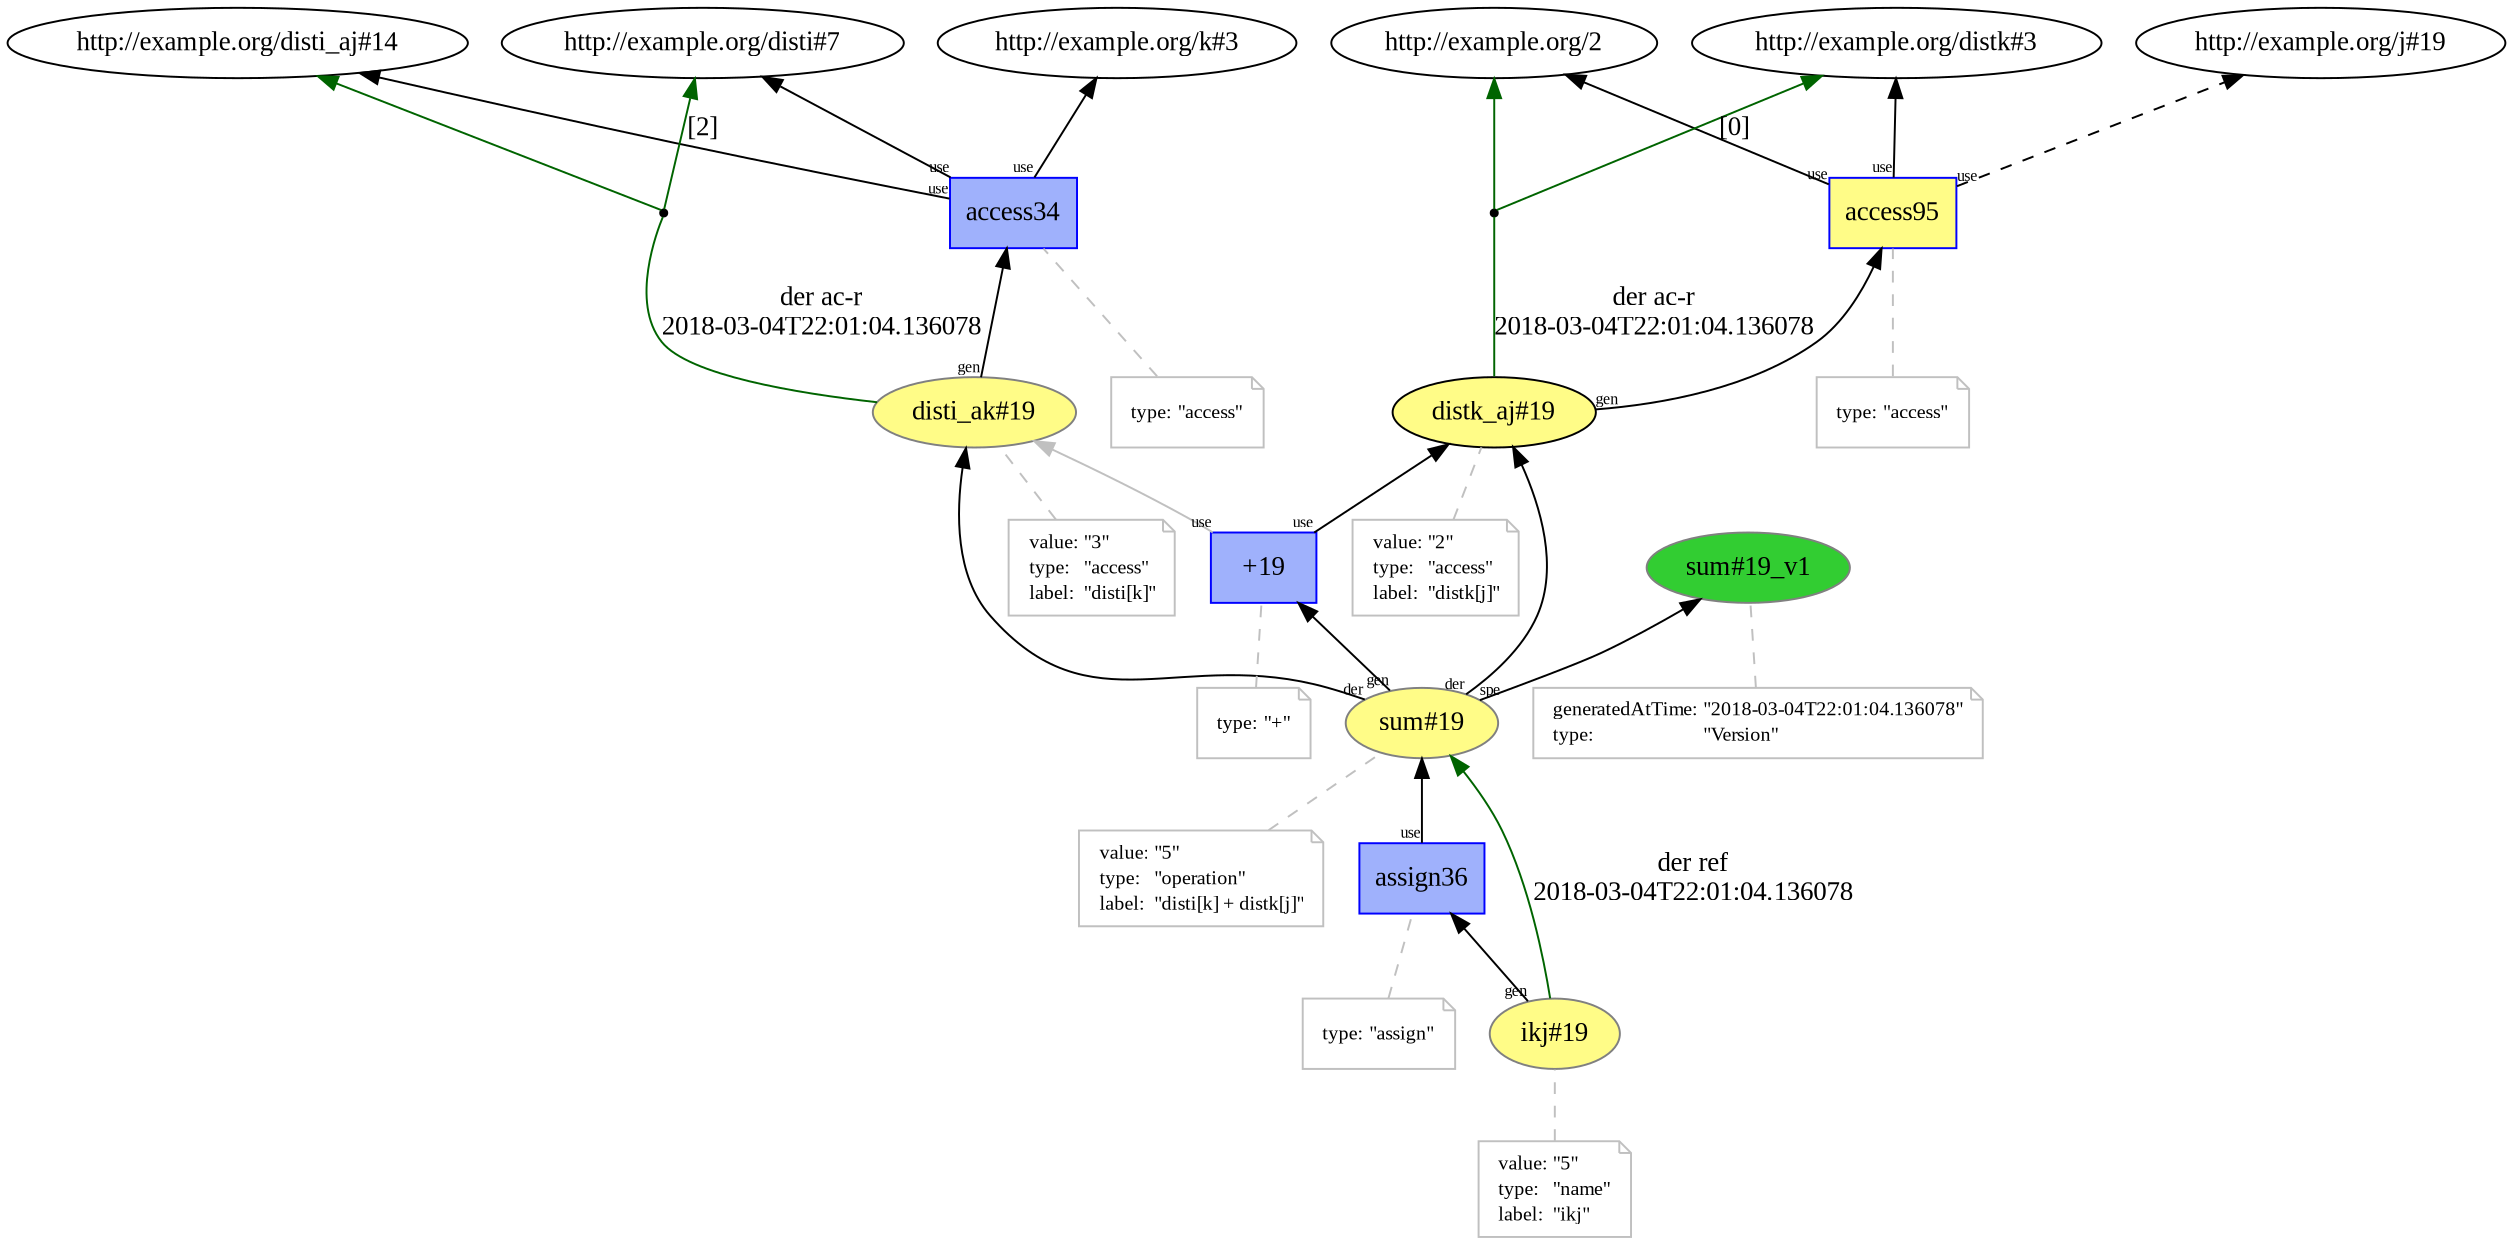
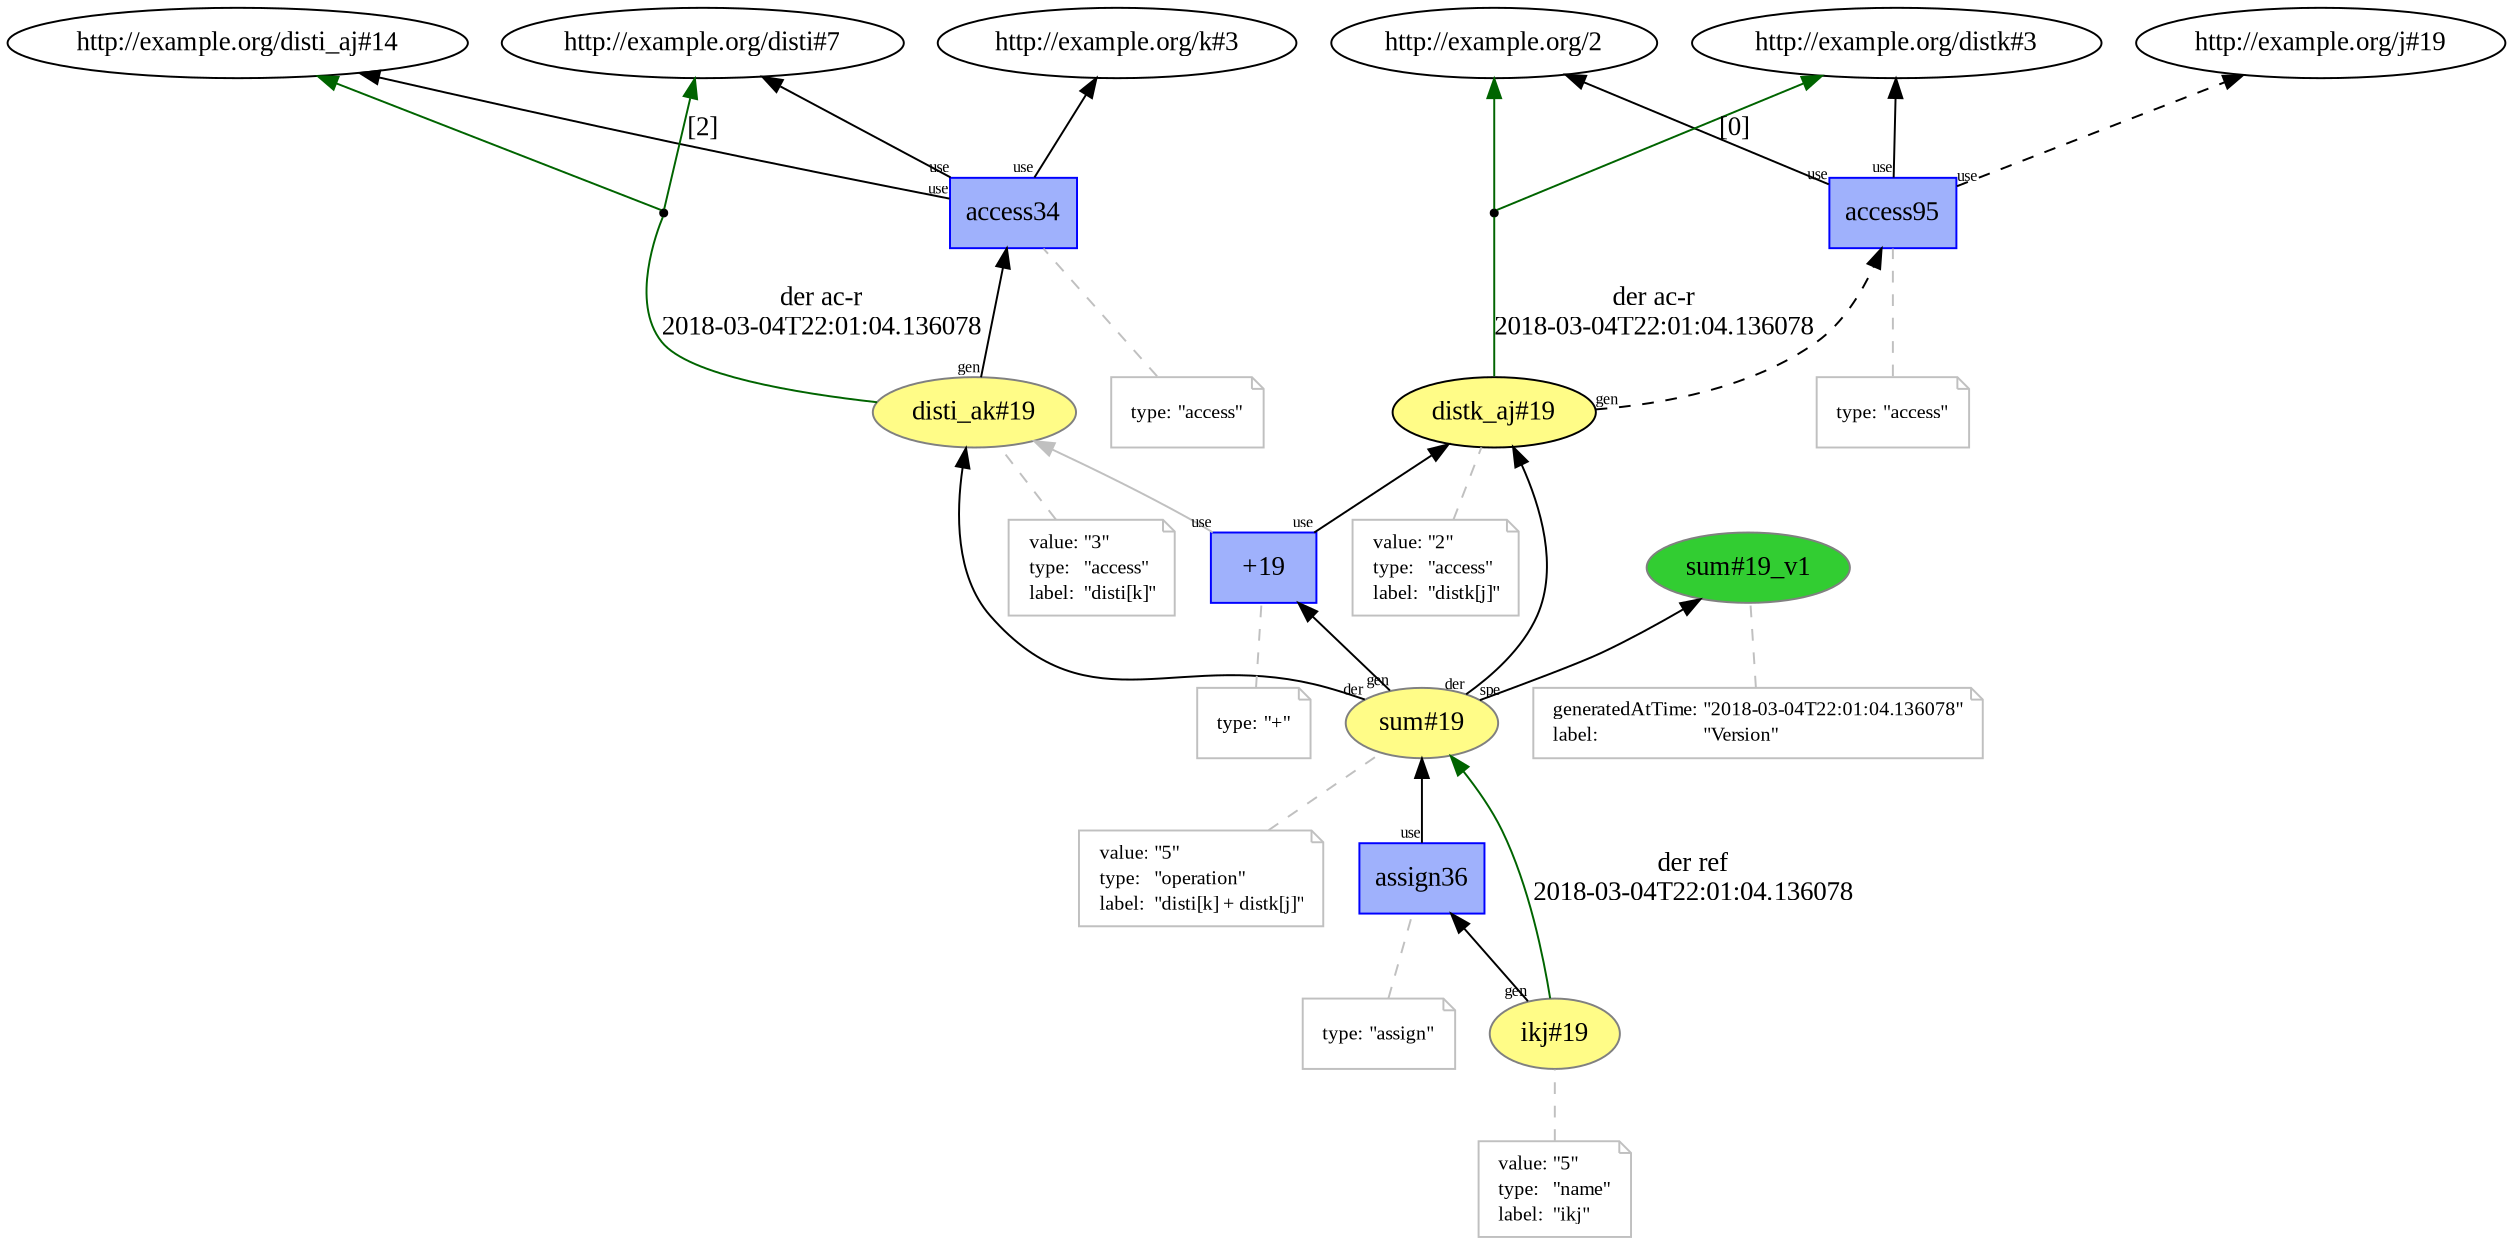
(1893, 213) -> (1893, 213)
(1756, 375) -> (1756, 375)
(1574, 735) -> (1576, 735)
